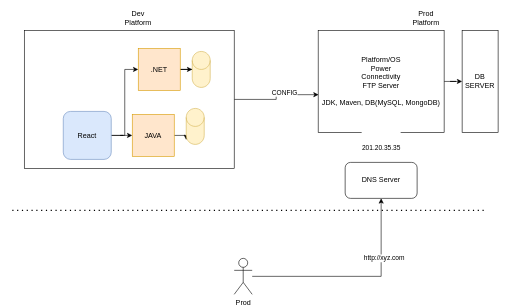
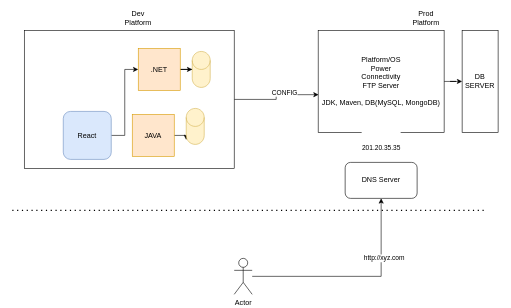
(127, 135) -> none
(244, 303) -> (244, 303)
